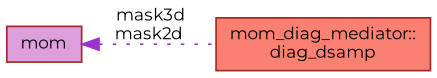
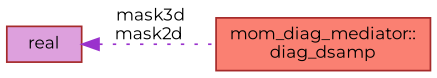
(44, 44) -> (44, 44)
